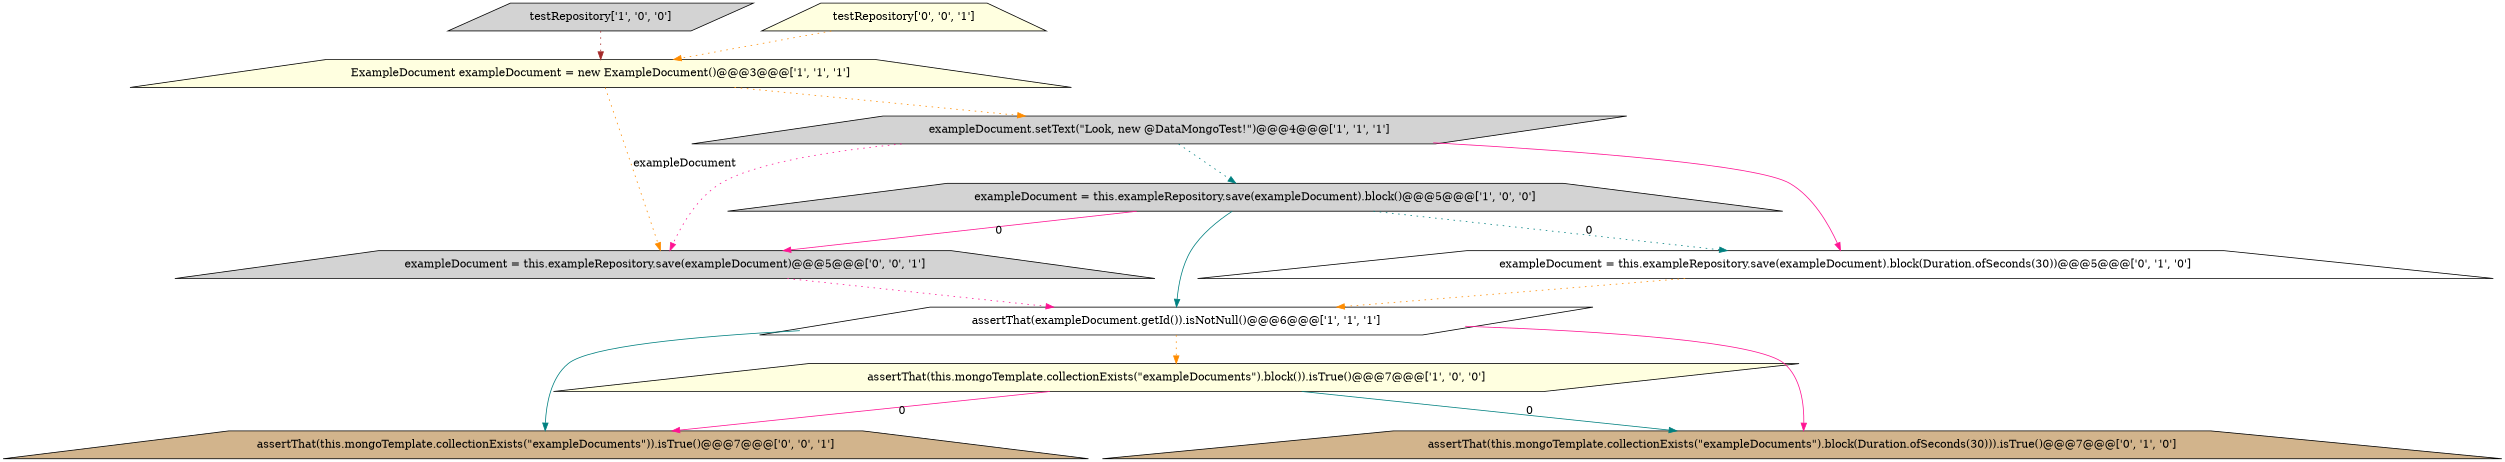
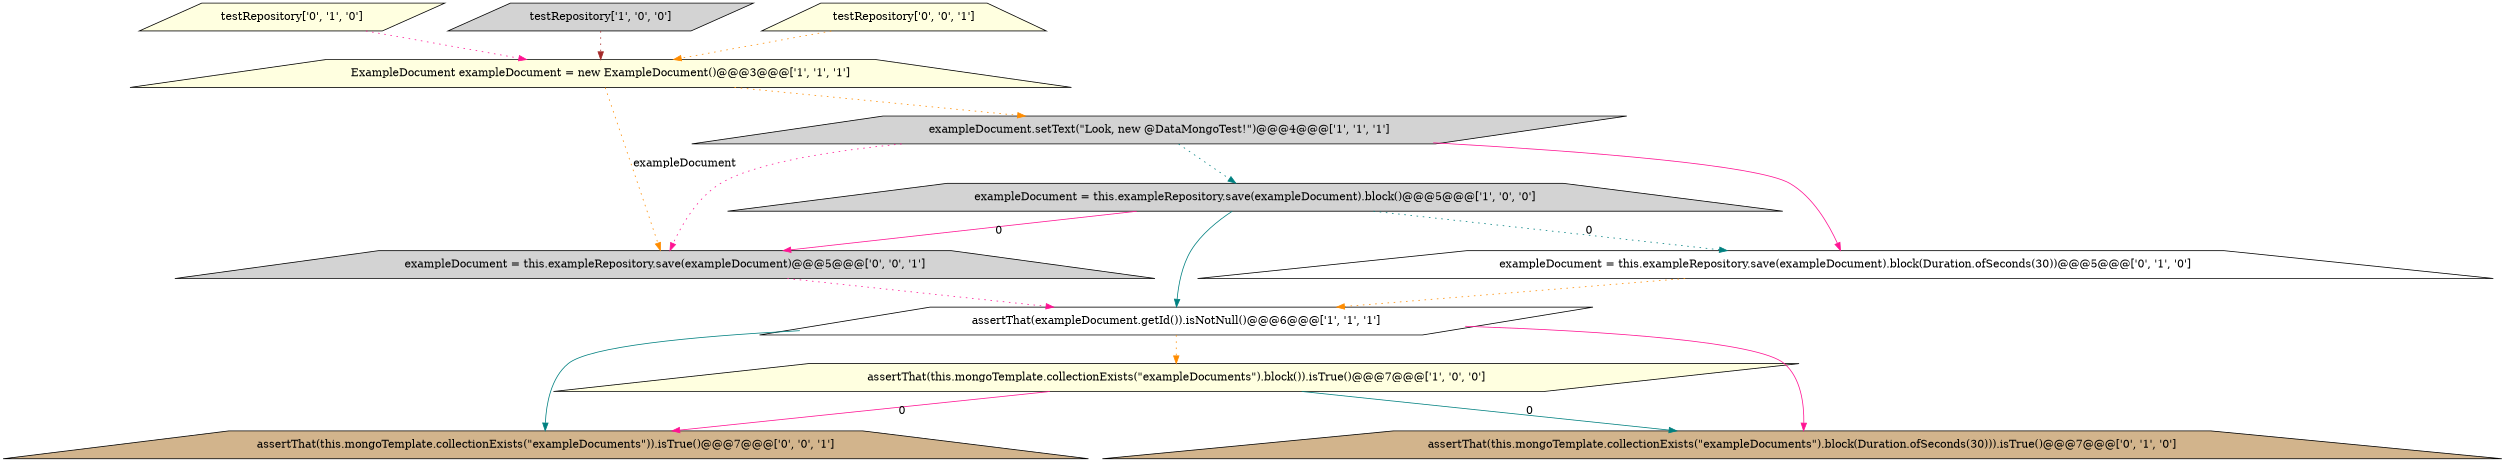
none -> (292, 17)
